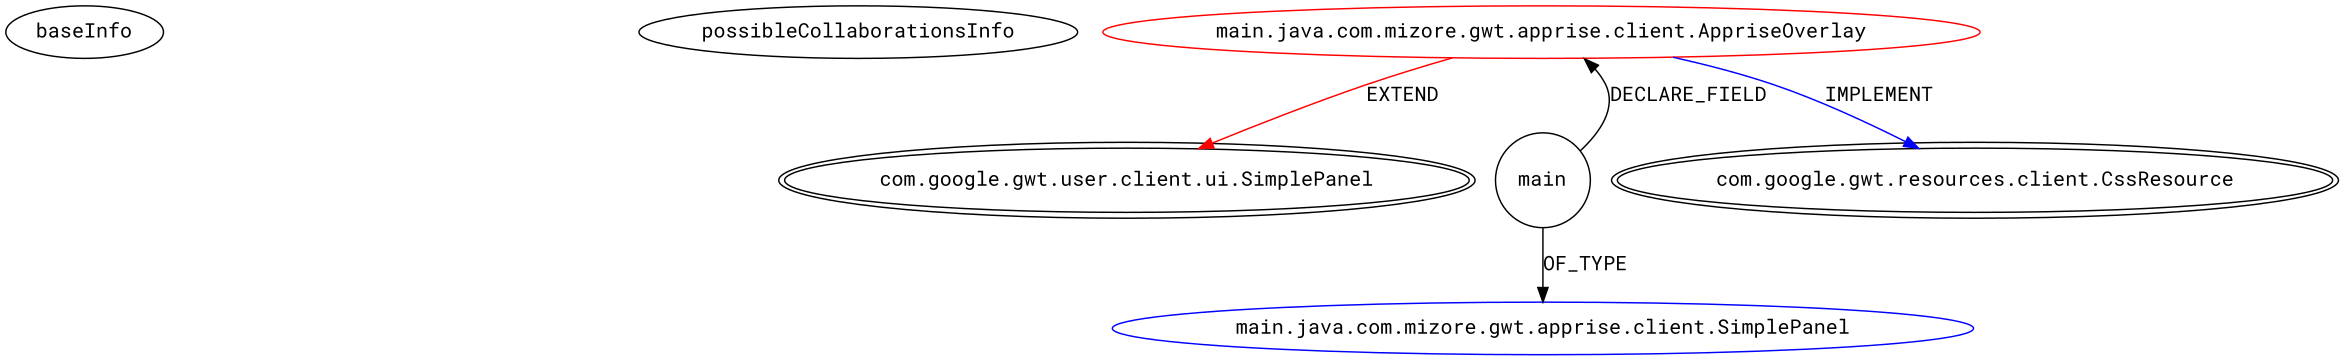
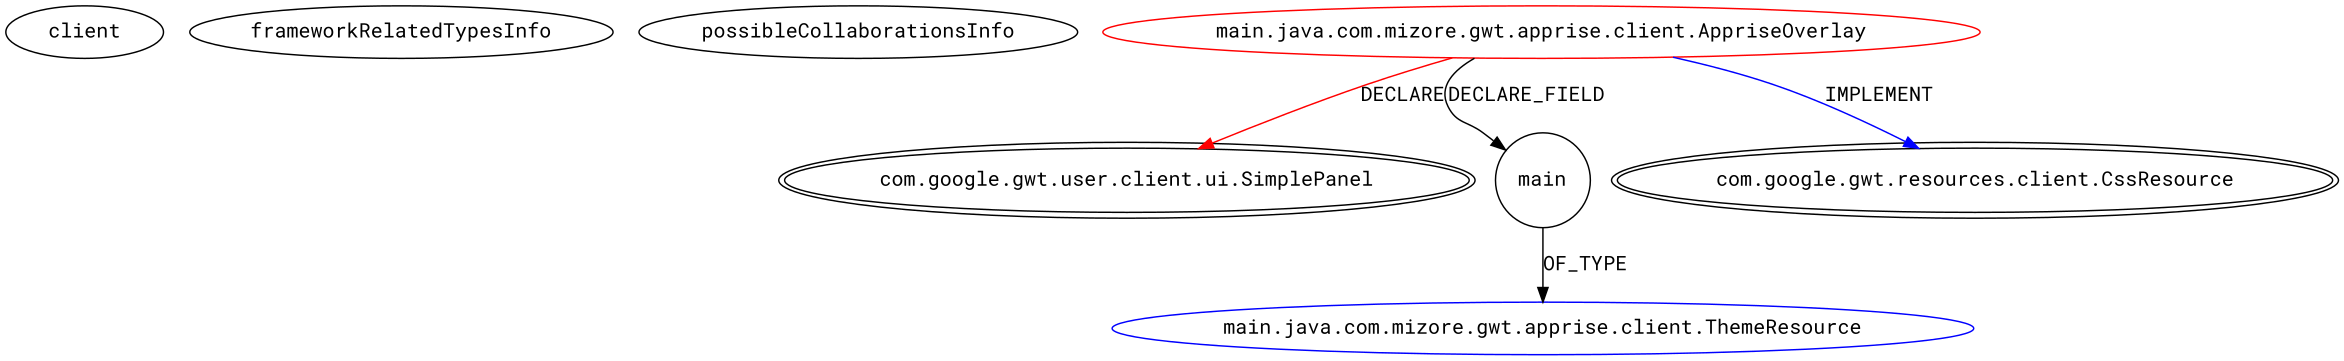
(85, 32) -> (85, 32)
none -> (401, 32)
(1403, 96) -> (1403, 96)
(1607, 112) -> (1447, 105)
(1543, 328) -> (1543, 328)
